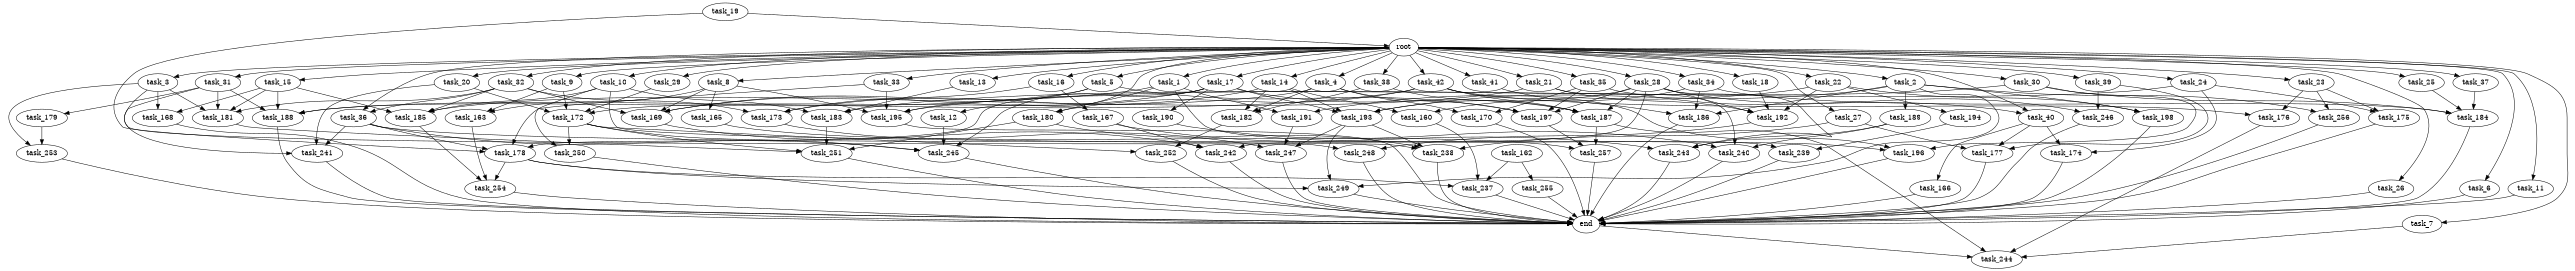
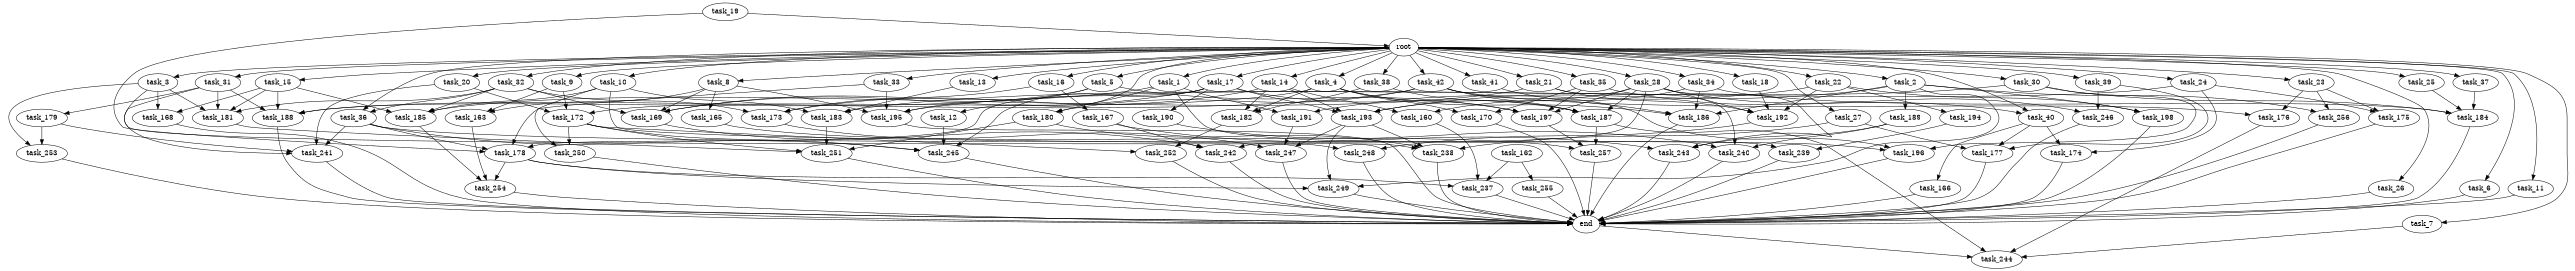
(667, 83) -> none
none -> (1584, 106)
none -> (174, 141)
